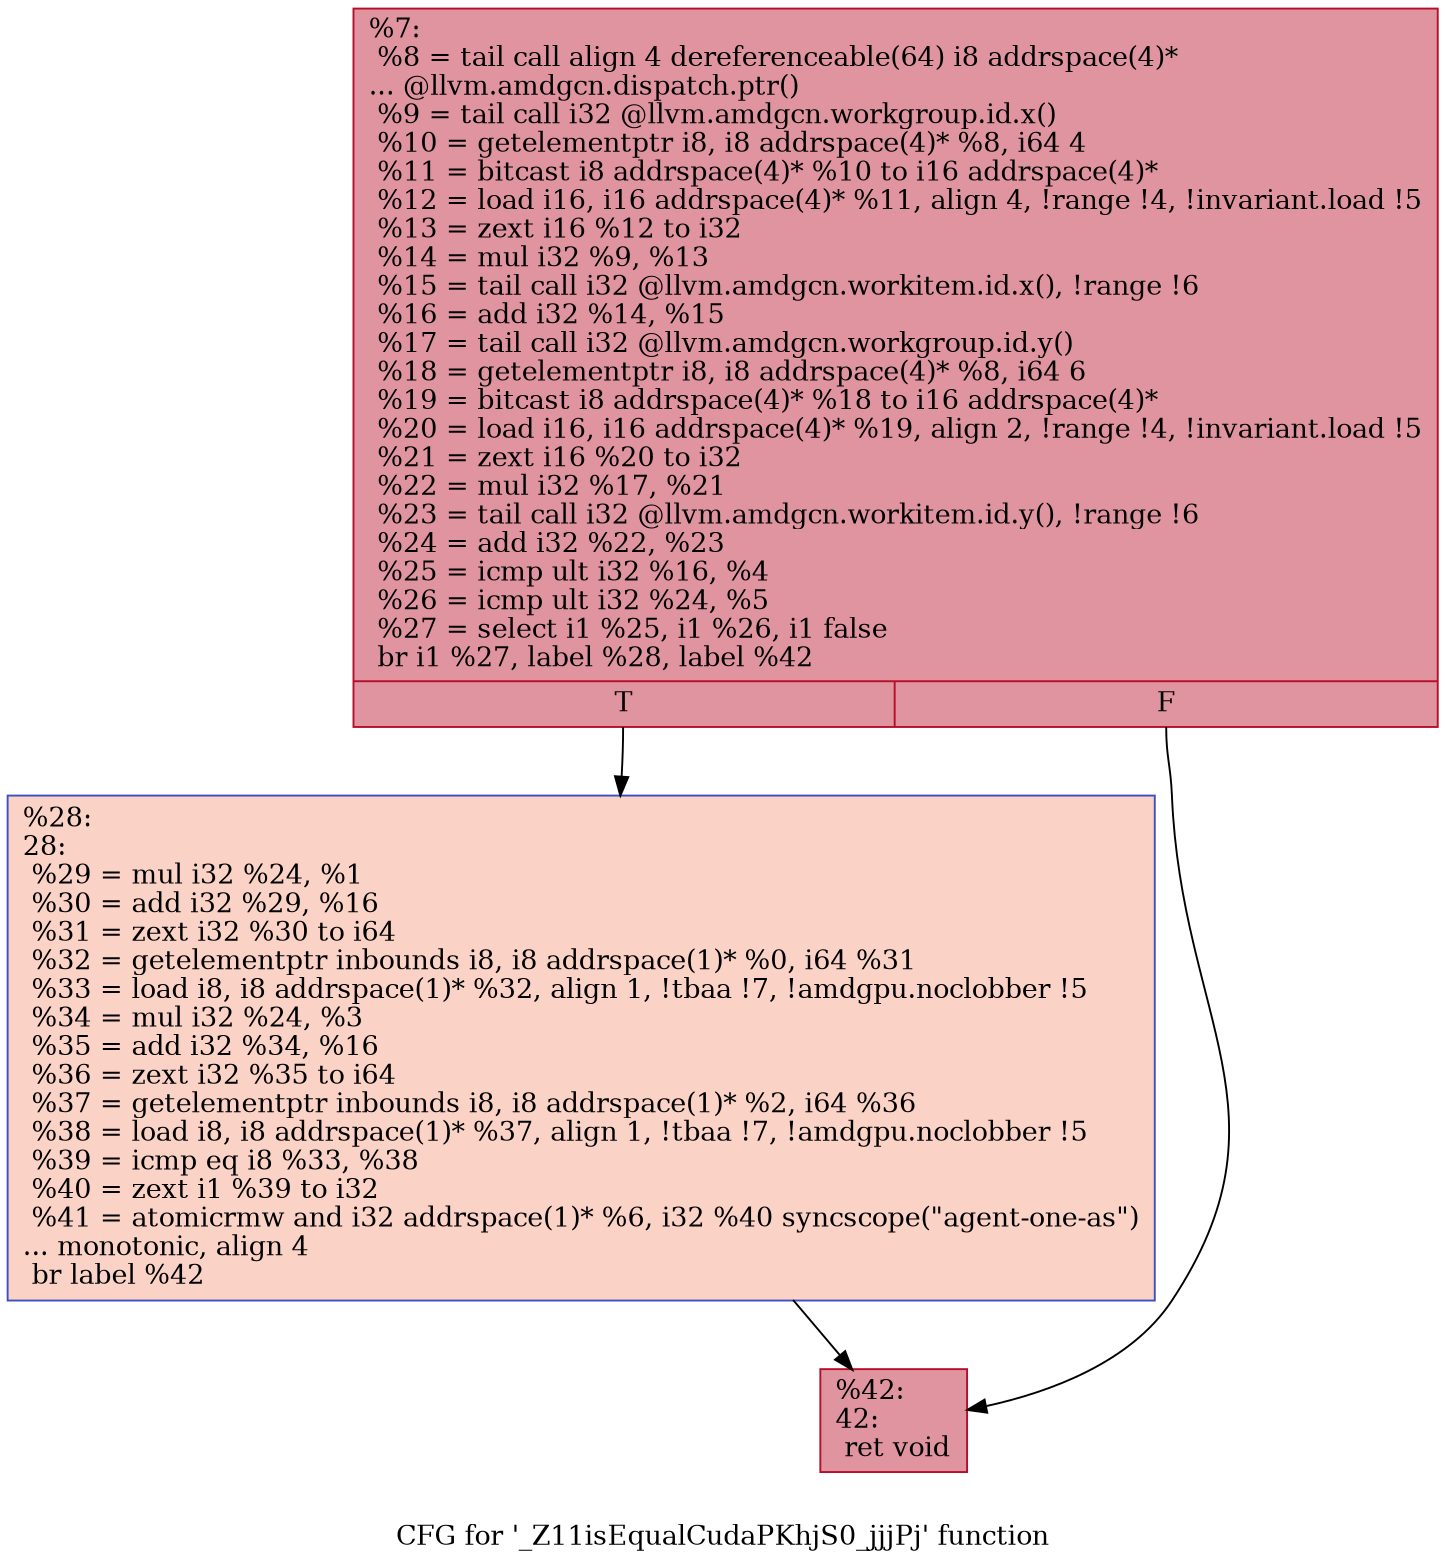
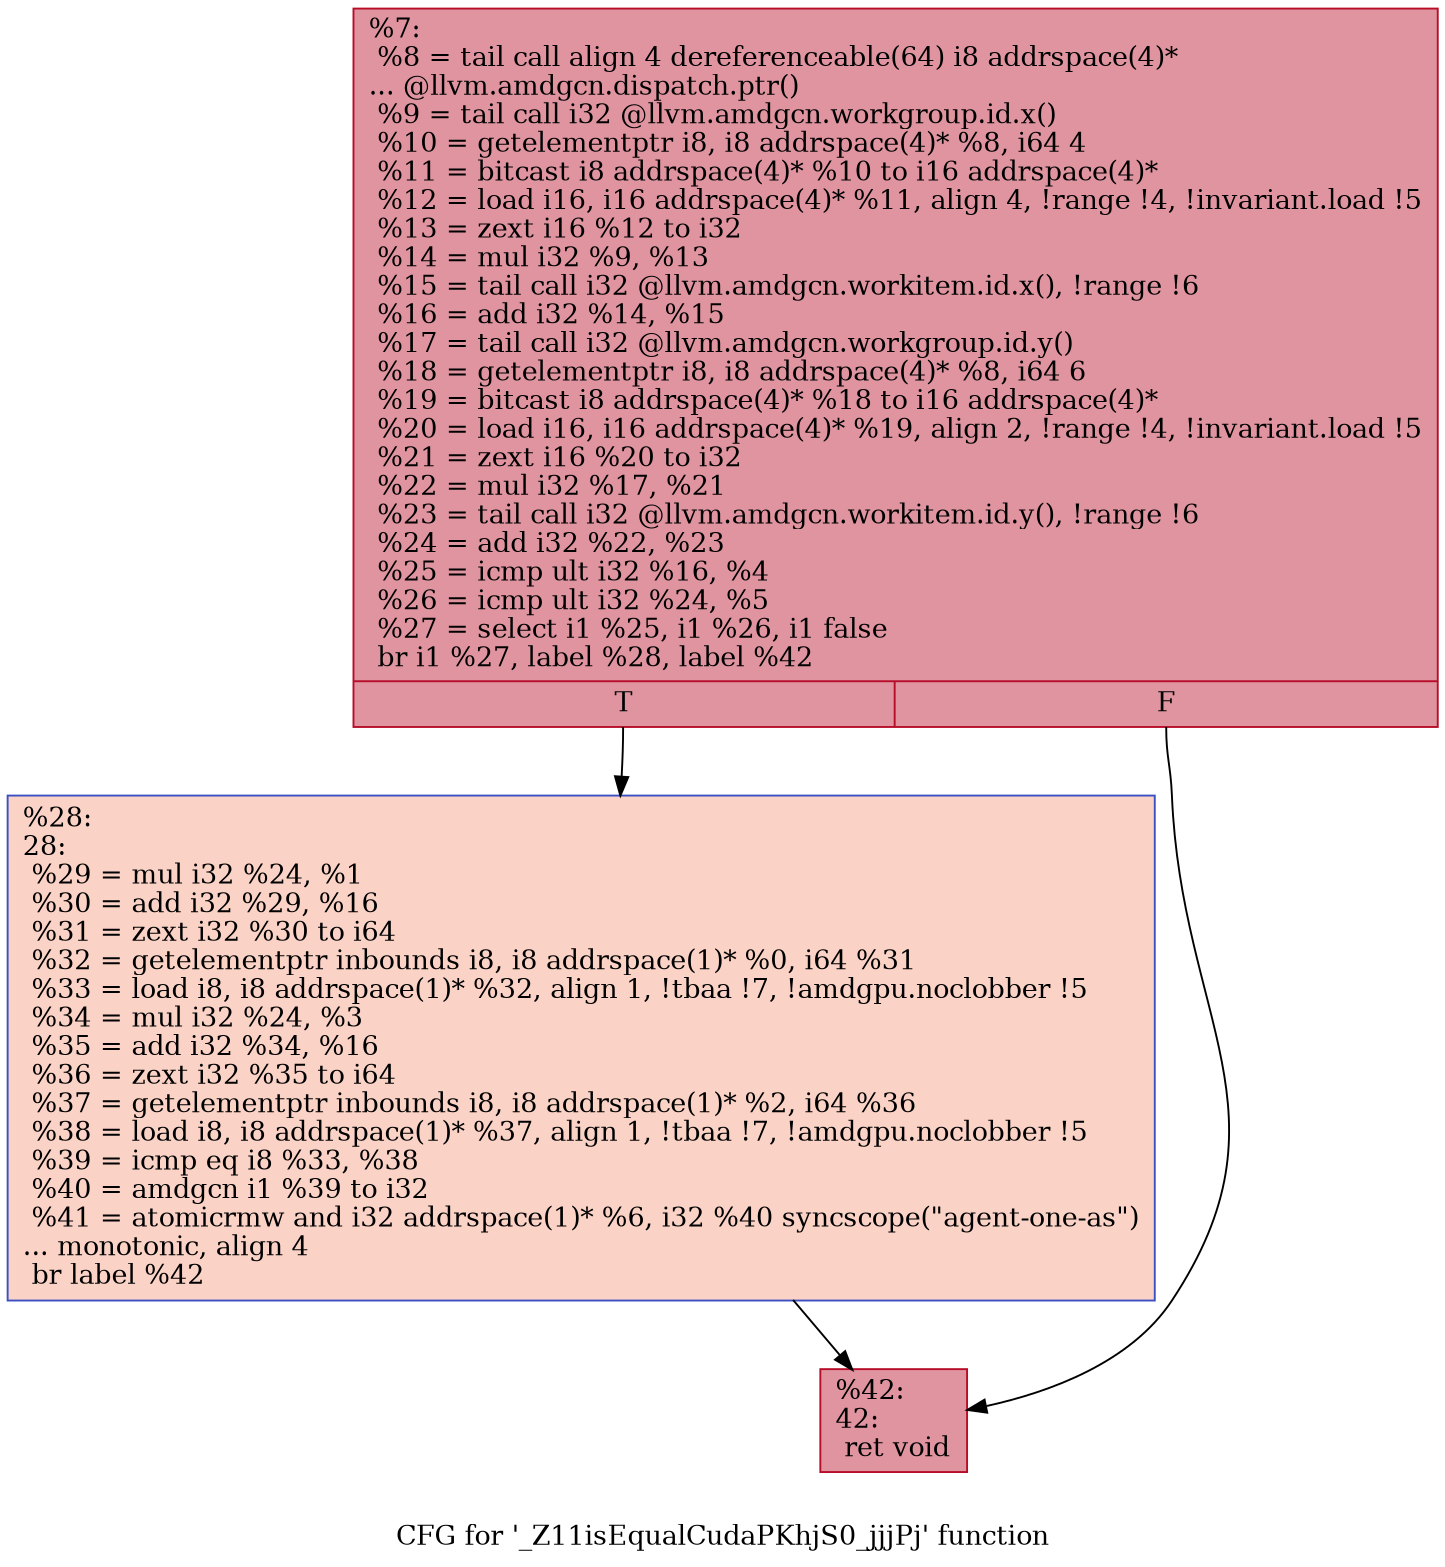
(201, 1190) -> (227, 1190)
